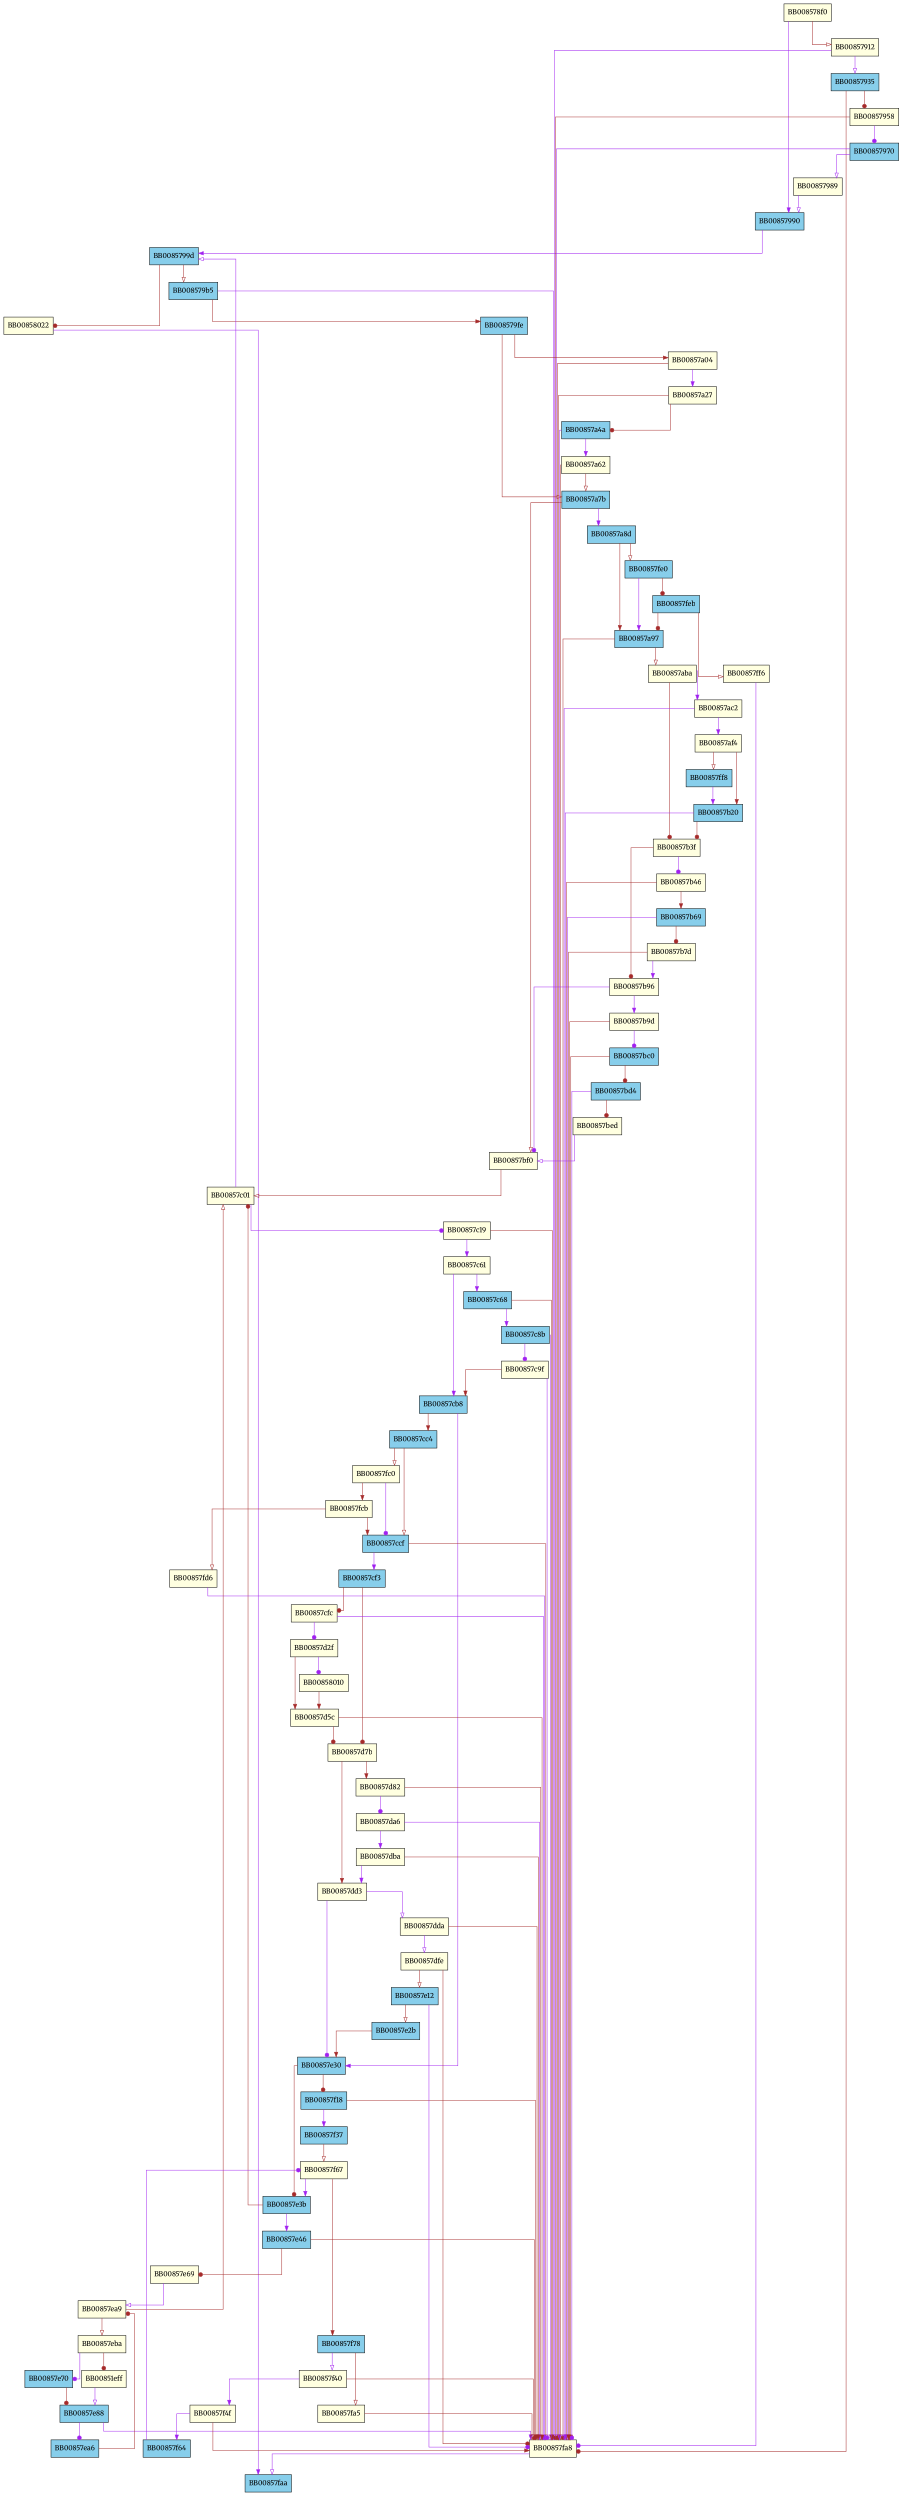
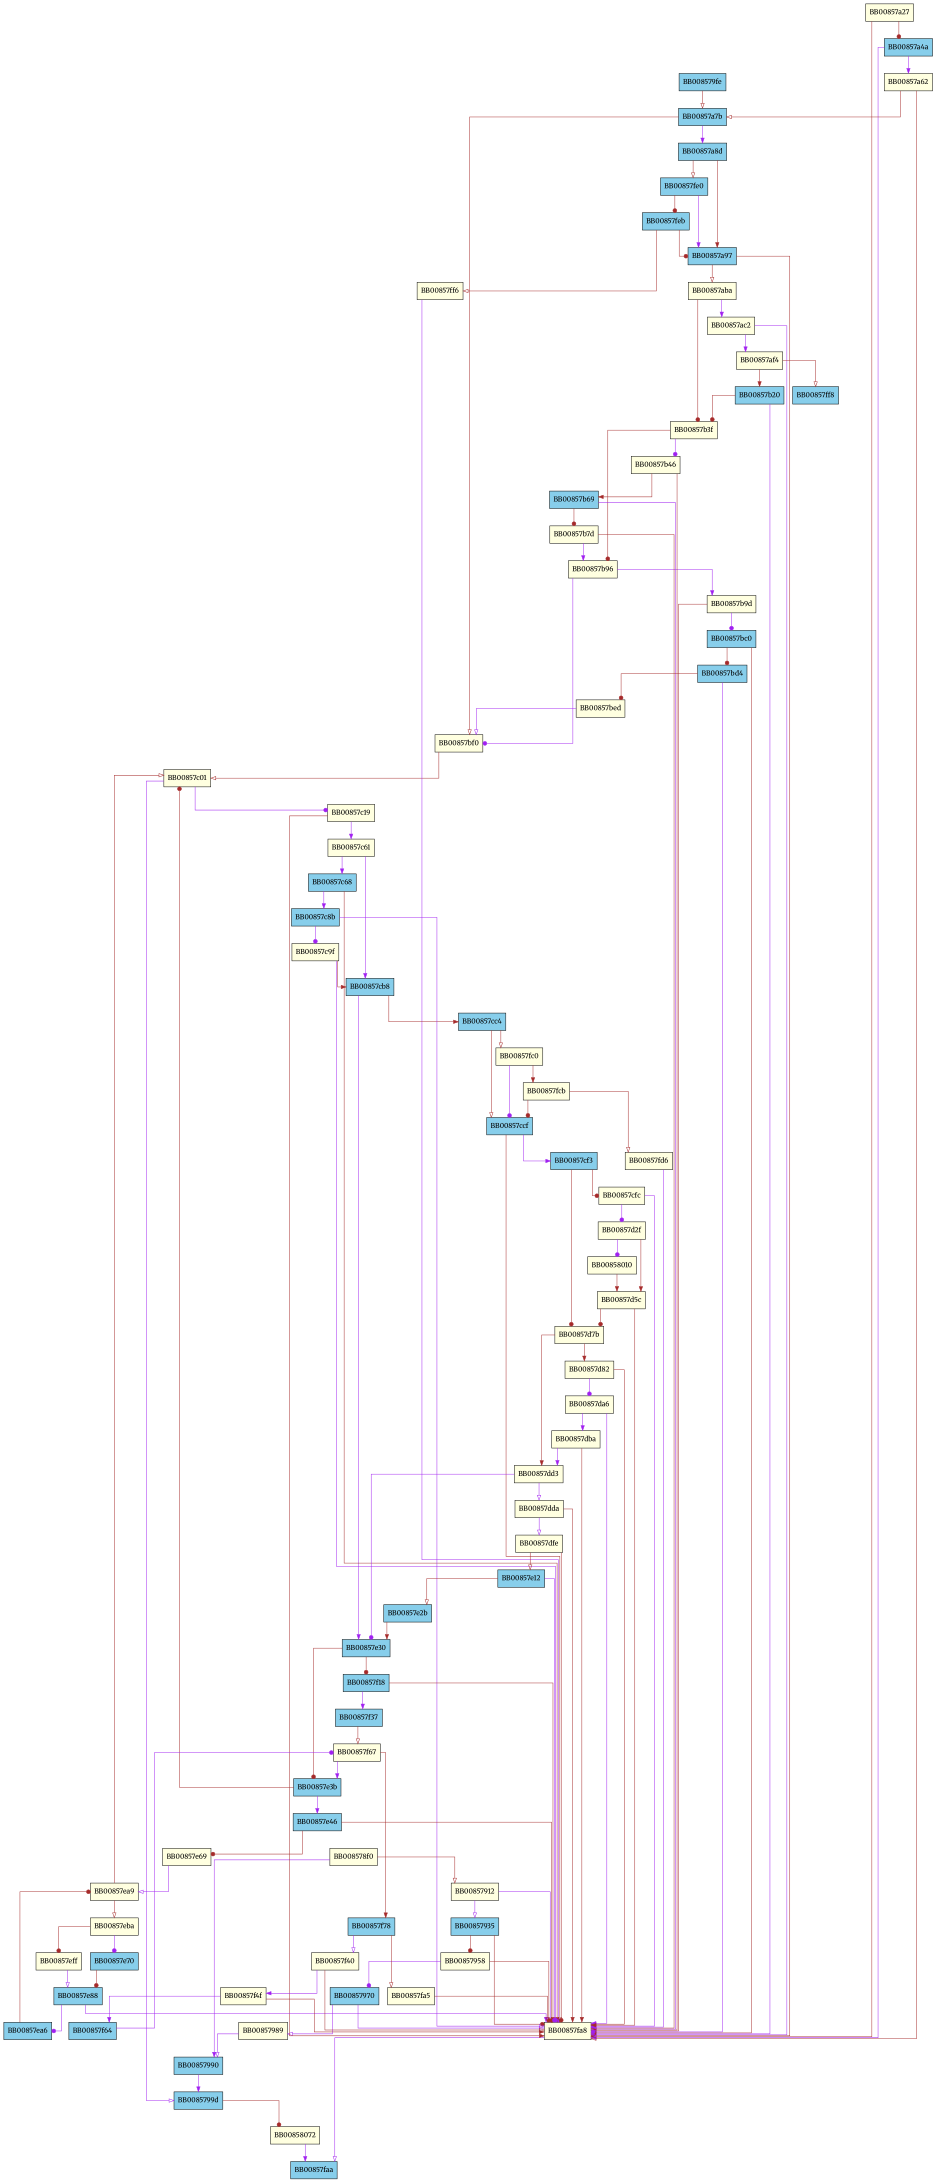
(193, 291) -> none
(29, 326) -> (295, 2135)
(693, 361) -> none
(713, 793) -> none
(367, 1524) -> (528, 1107)
(104, 2379) -> (59, 1961)
